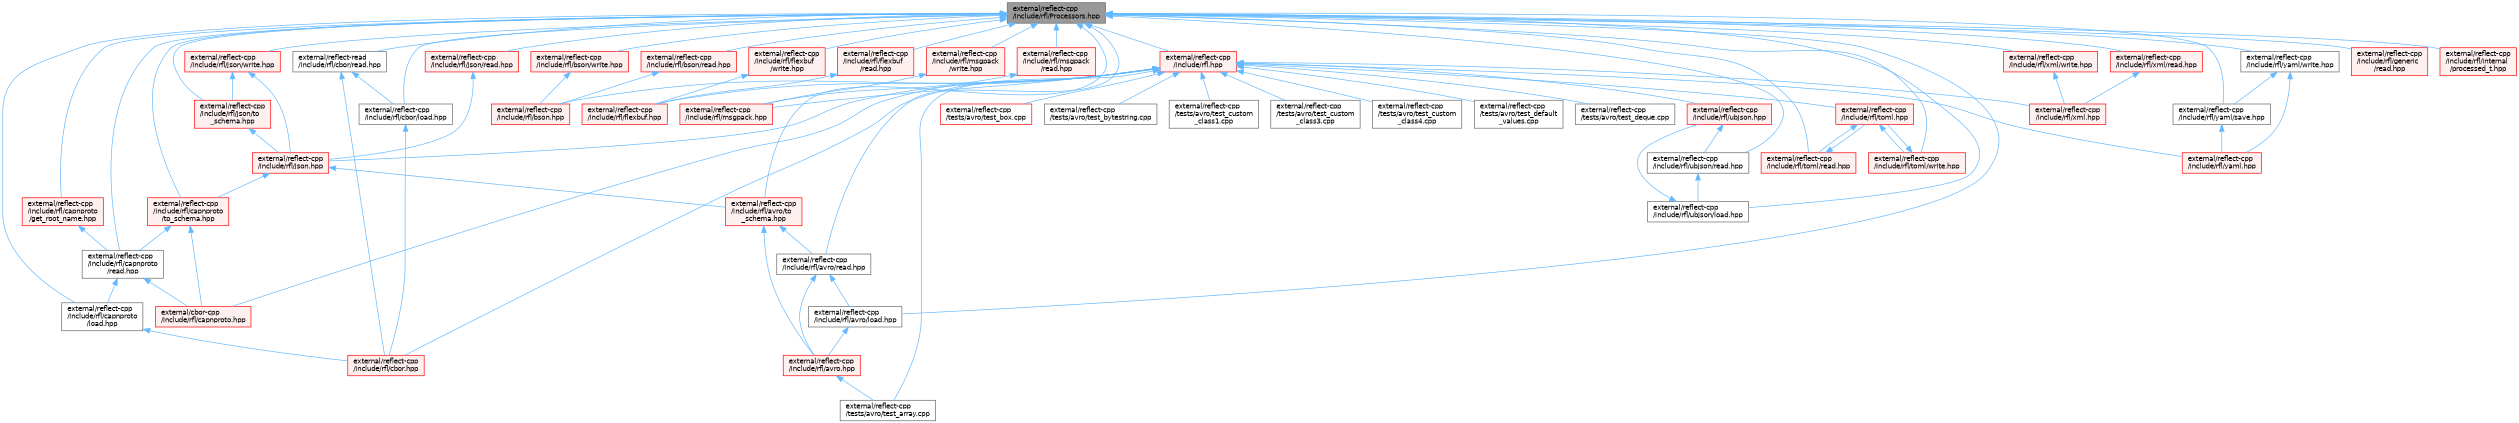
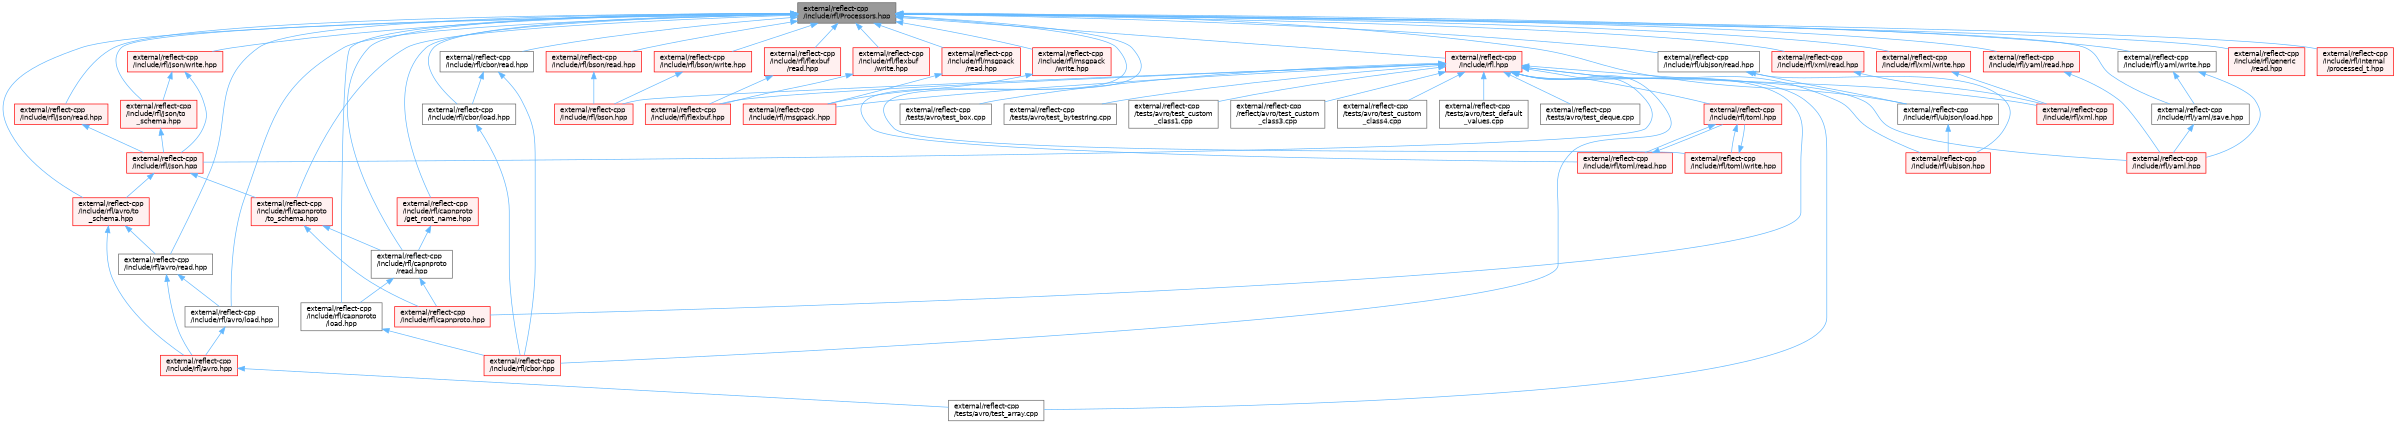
(340, 62) -> (487, 62)
none -> (2031, 62)
(986, 114) -> (946, 114)
(1315, 114) -> (1278, 114)
(1712, 142) -> (1916, 77)
(203, 317) -> (442, 317)
